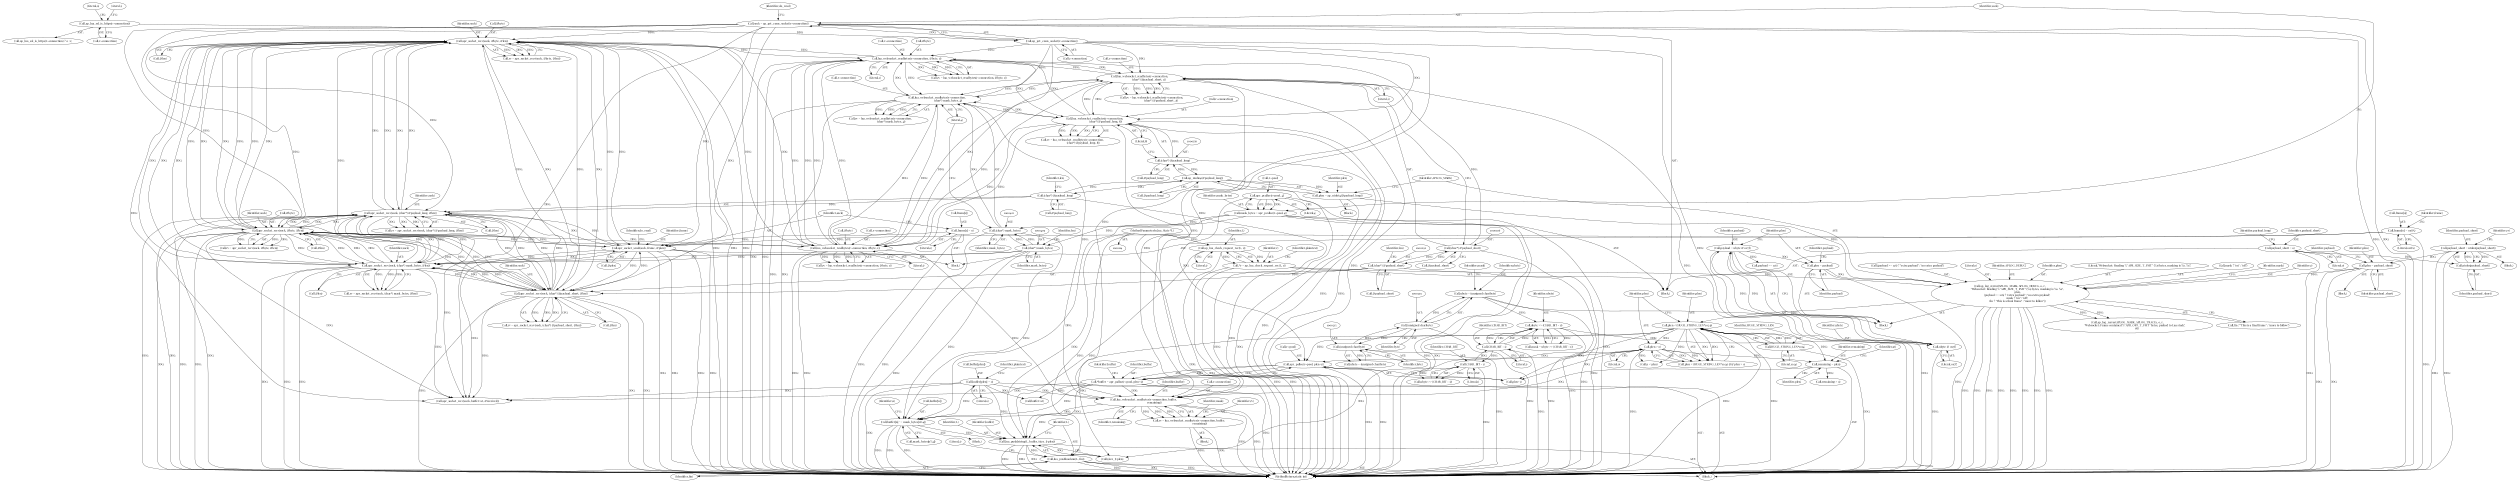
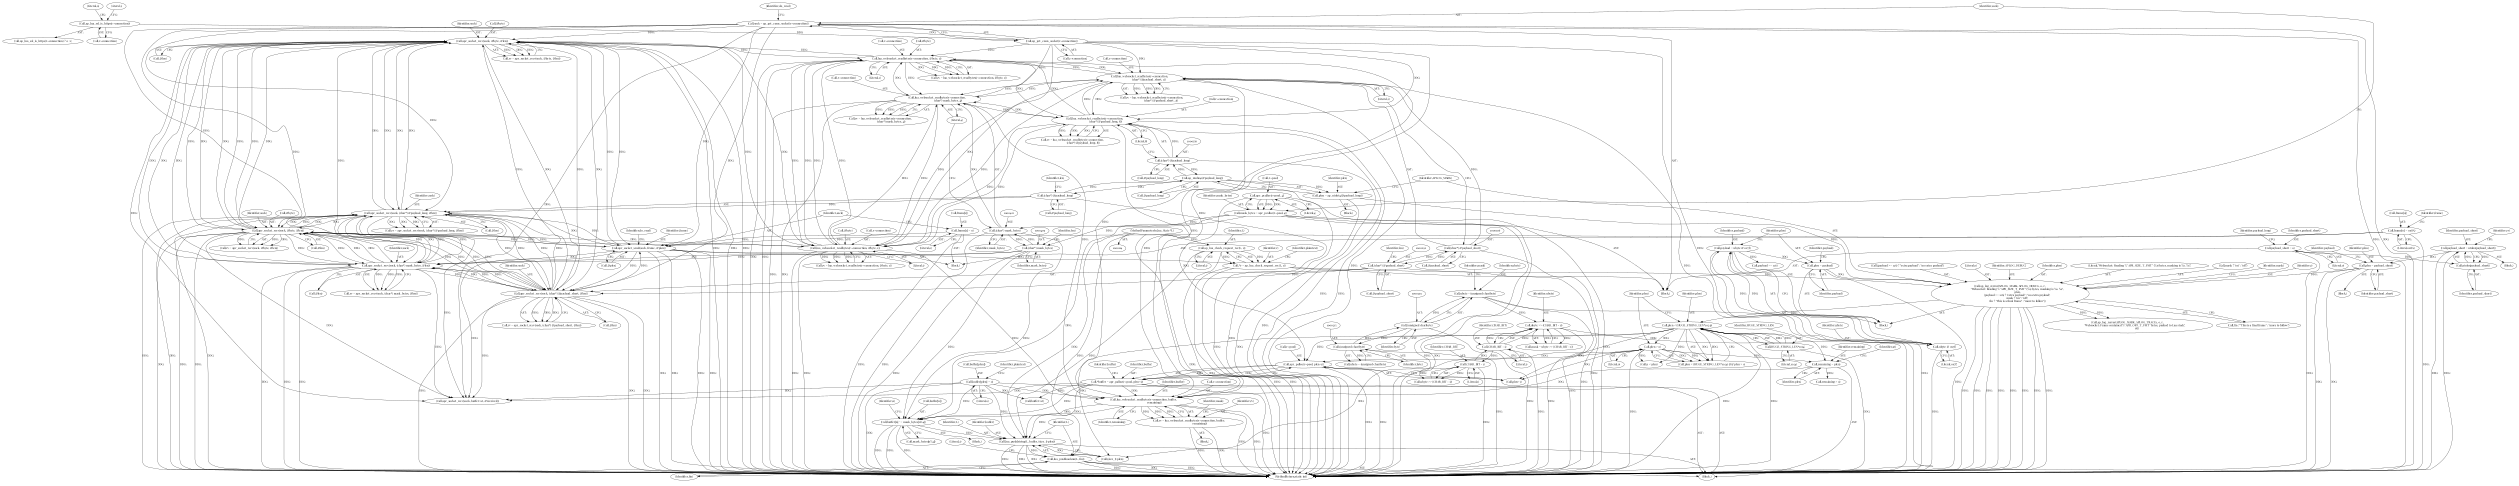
(525, 256) -> (950, 256)
